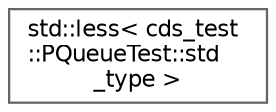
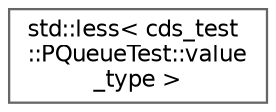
(138, 56) -> (138, 56)
